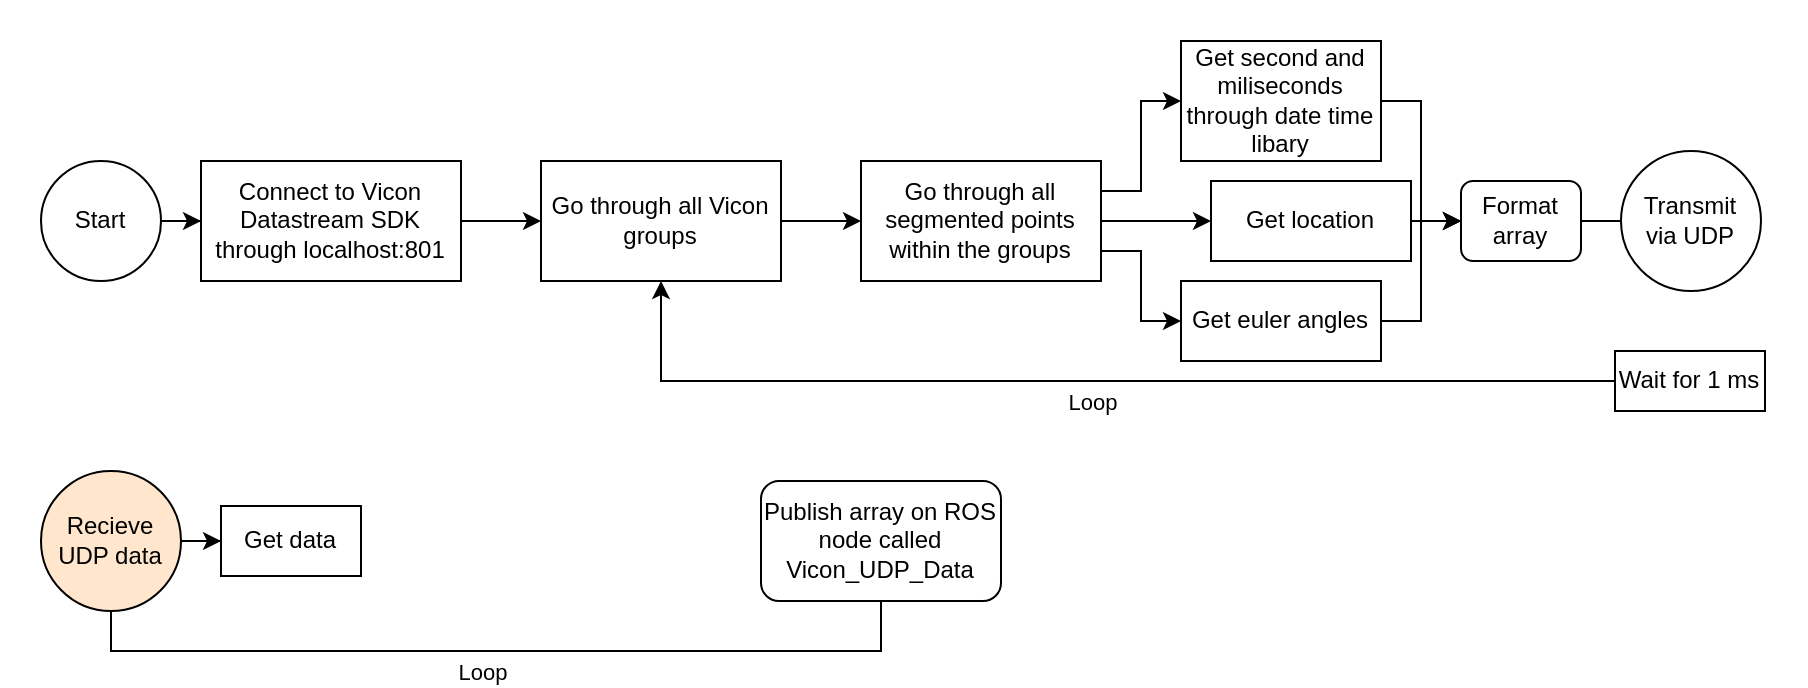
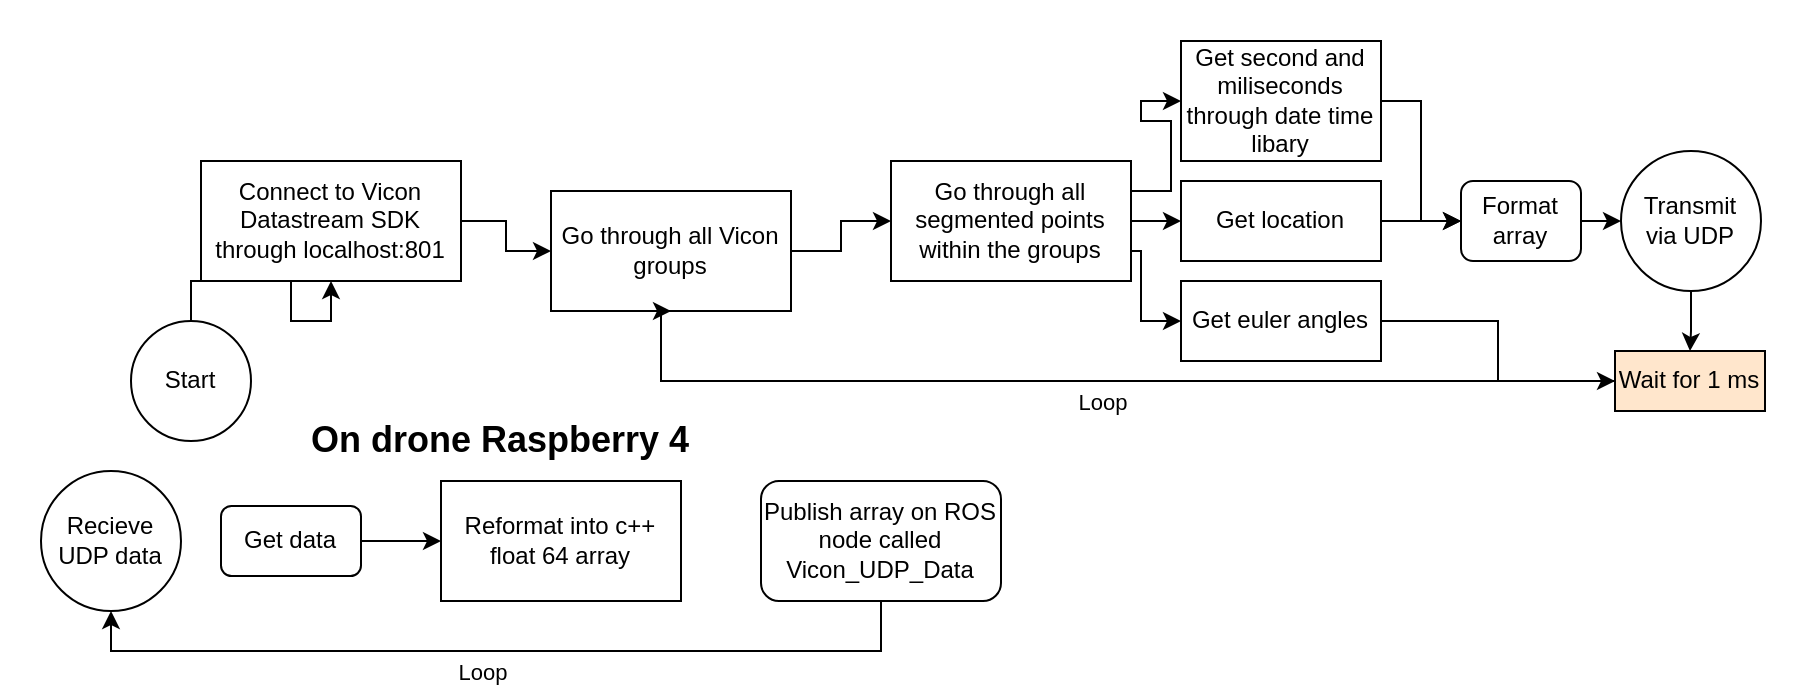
(101, 221) -> (191, 381)
(661, 221) -> (671, 251)
(981, 221) -> (1011, 221)
(1311, 221) -> (1281, 221)
(1611, 221) -> (1606, 221)
(1421, 275) -> (1486, 321)
none -> (1691, 314)
(1690, 381) -> (1690, 381)
none -> (501, 441)
(111, 541) -> (111, 541)
(208, 541) -> none
(291, 541) -> (291, 541)
none -> (394, 541)
none -> (561, 541)
(111, 620) -> (111, 626)
